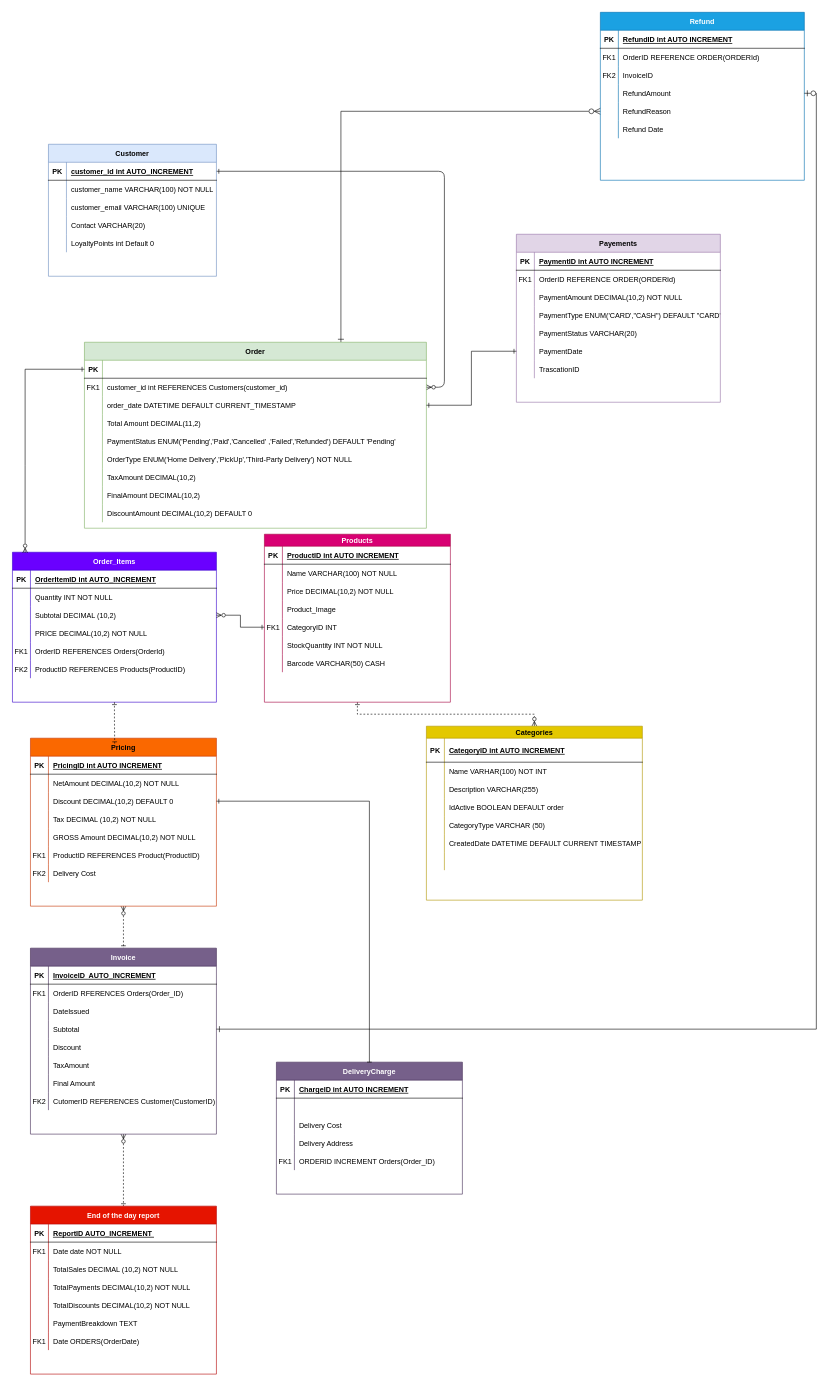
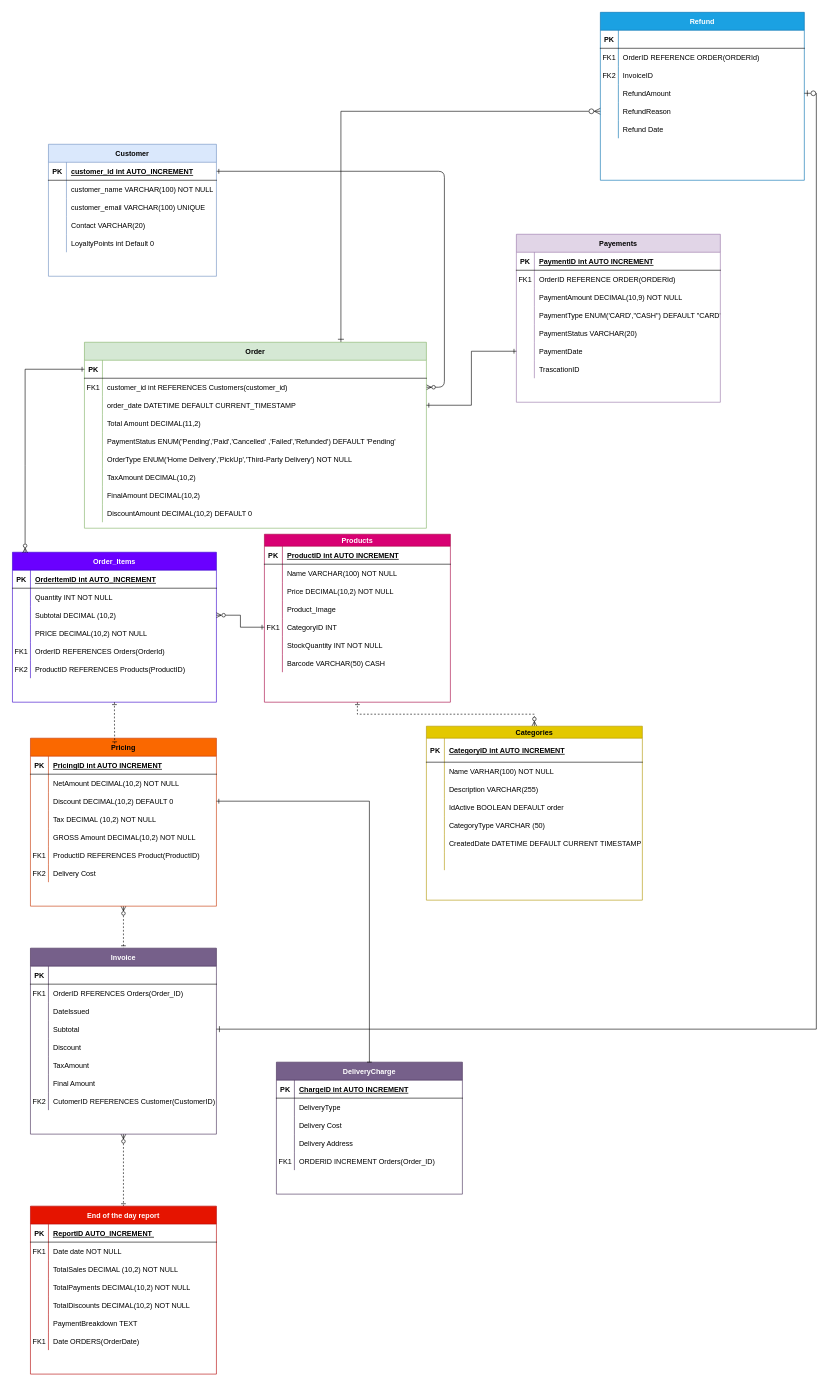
(711, 39) -> none
(608, 298) -> (608, 298)
(494, 772) -> (496, 772)
(132, 975) -> none
none -> (378, 1107)
